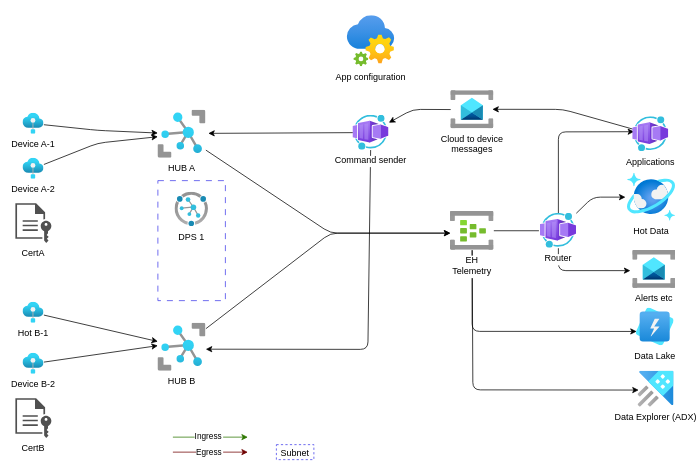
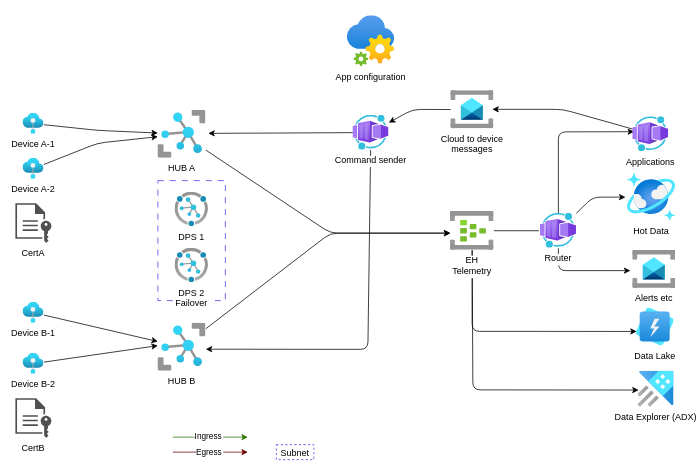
none -> (192, 265)
(33, 333) -> (33, 333)
